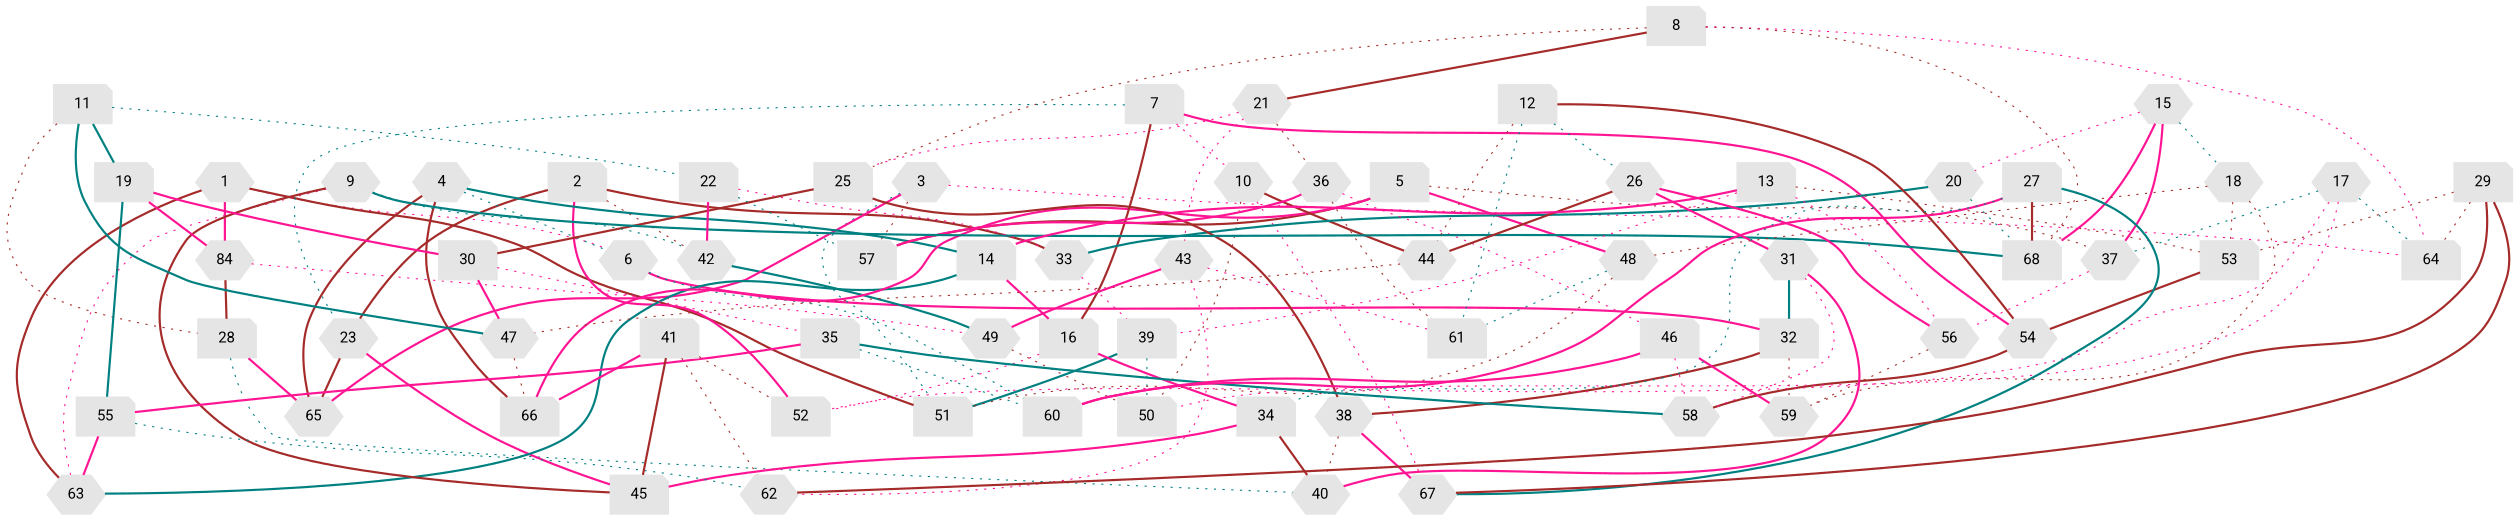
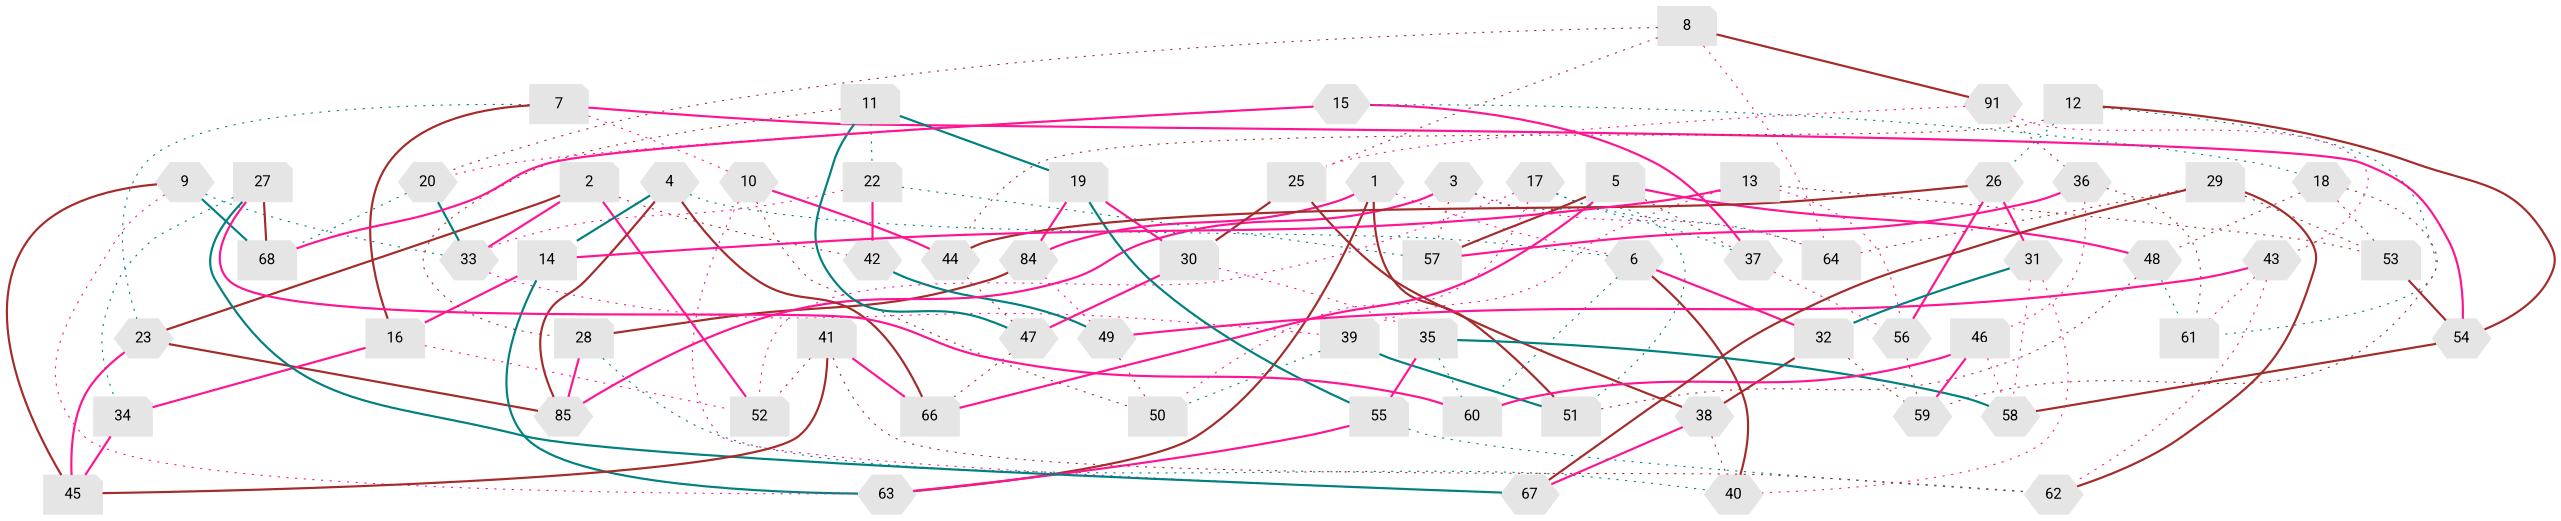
(1945, 70) -> (1048, 60)
(1262, 104) -> (1993, 104)
(827, 214) -> (524, 224)
(530, 219) -> (311, 227)
(1334, 223) -> (836, 212)
(314, 417) -> (563, 417)
(1293, 456) -> (1730, 369)
(1682, 472) -> (1990, 465)
